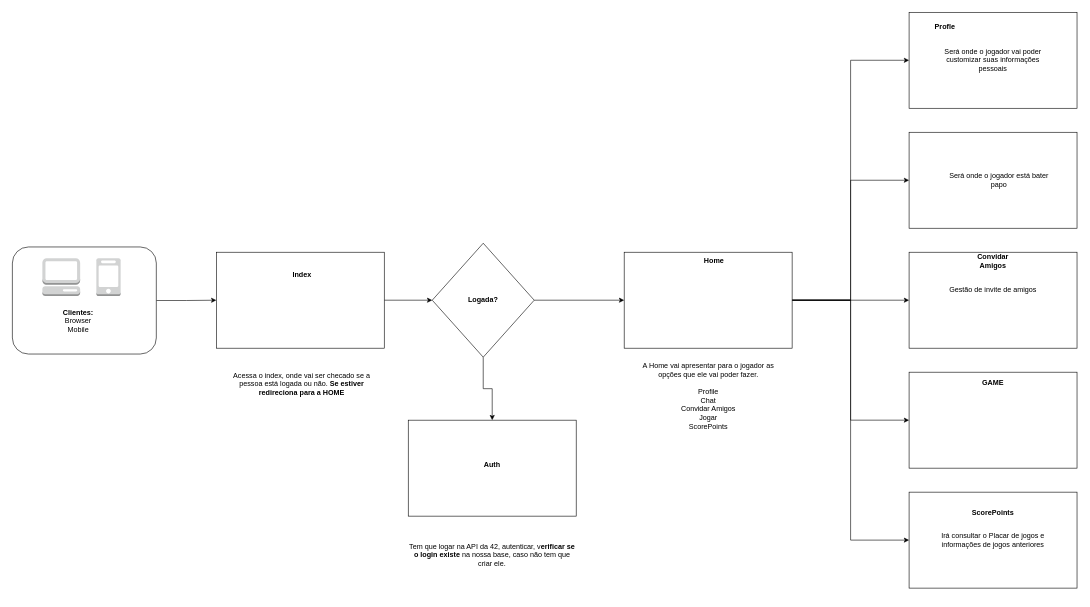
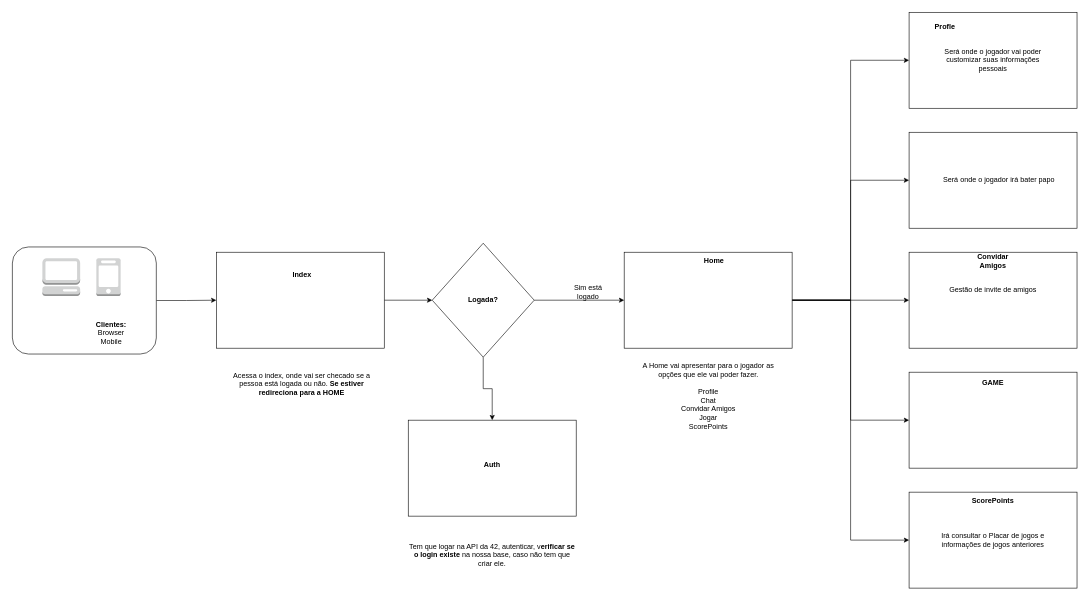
(999, 180) -> (999, 180)
none -> (588, 292)
(78, 321) -> (111, 333)
(993, 513) -> (993, 501)
